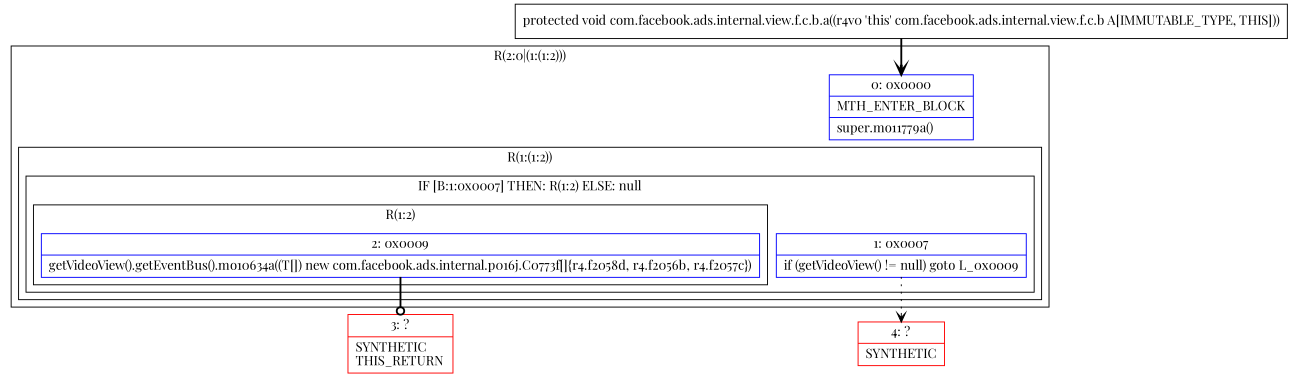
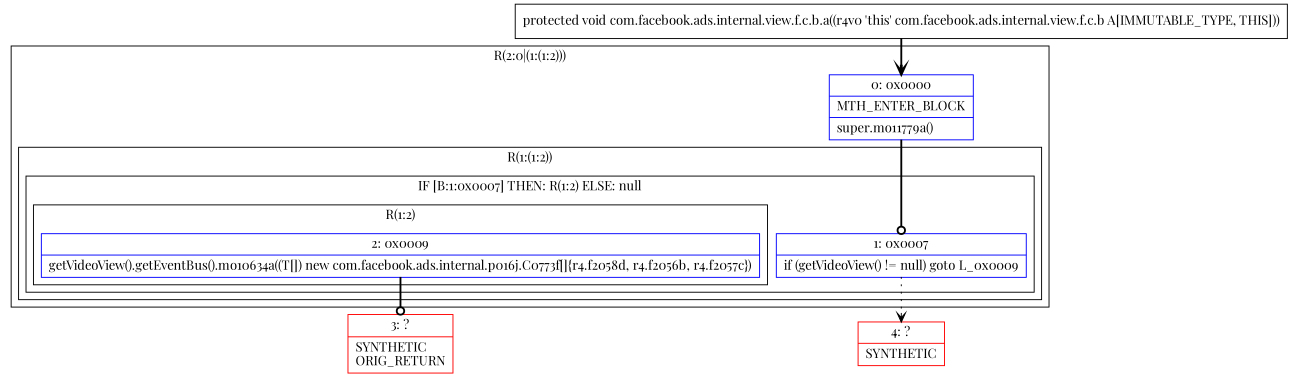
none -> (901, 183)
(400, 361) -> (400, 361)
